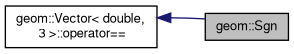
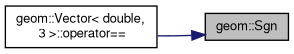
(188, 18) -> (175, 36)
